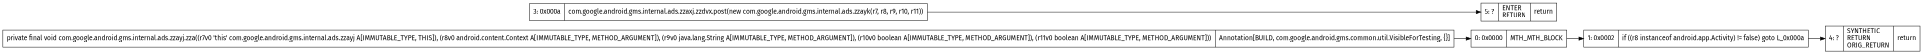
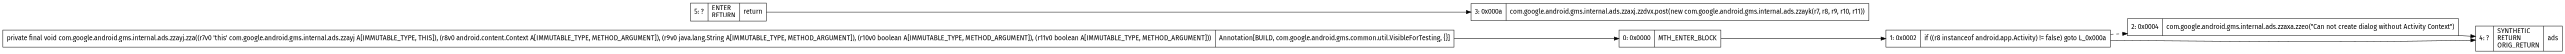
(1202, 12) -> (1116, 12)
none -> (2293, 27)
(1537, 38) -> (1688, 38)
(1907, 38) -> (2553, 38)
